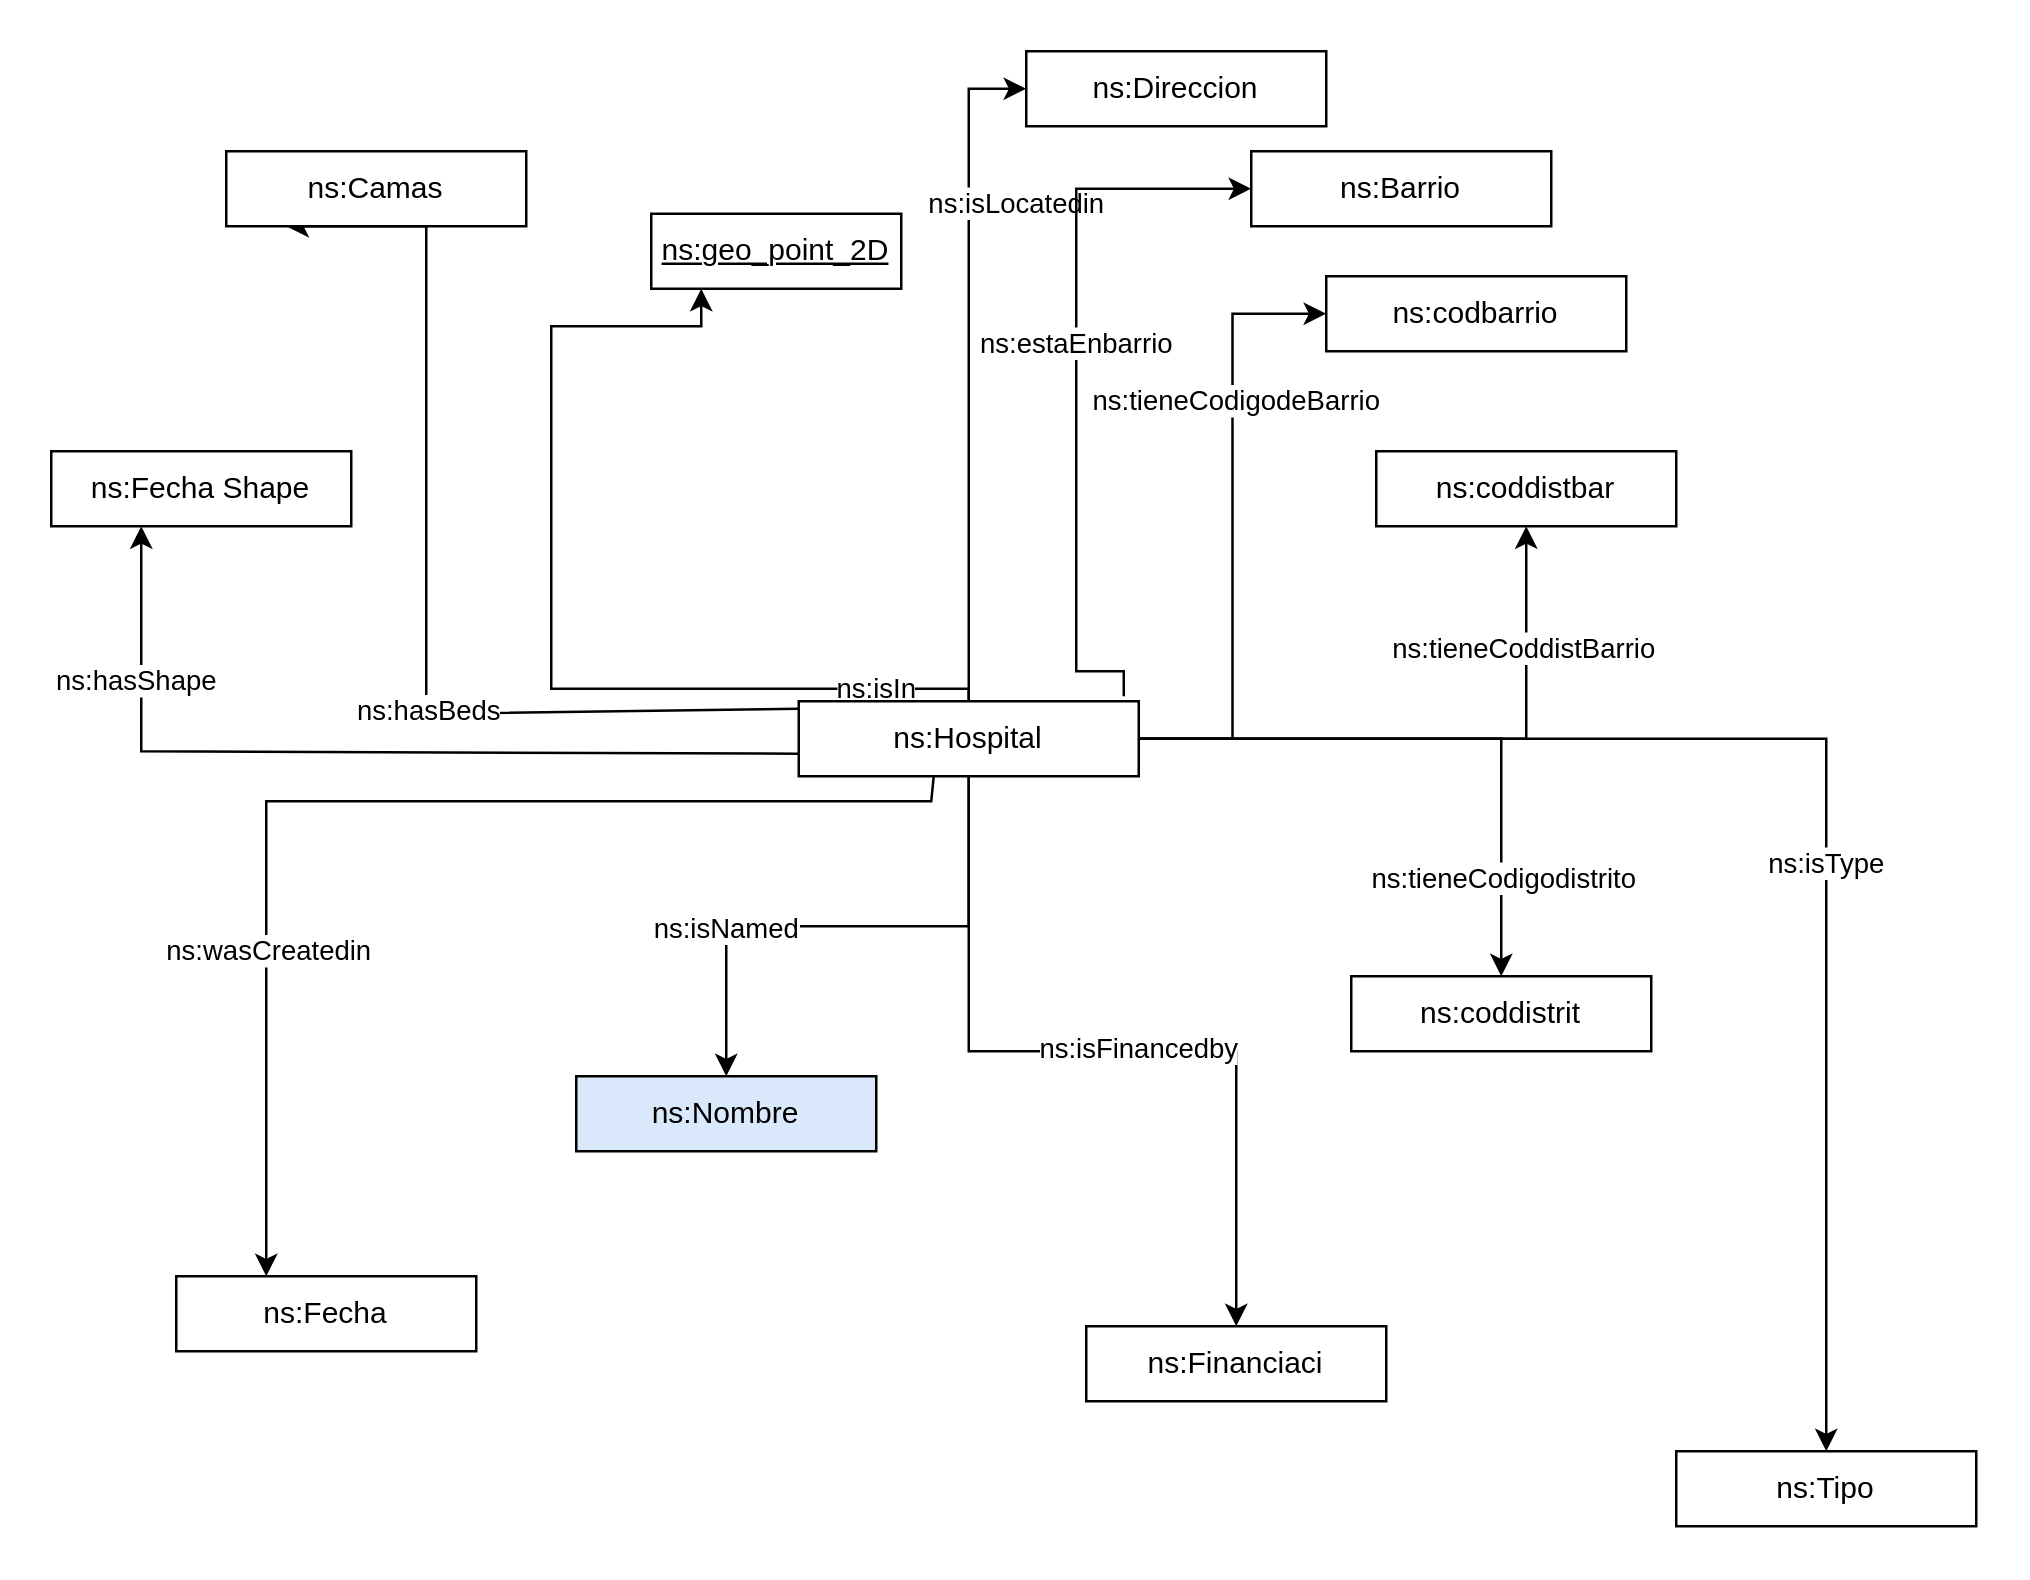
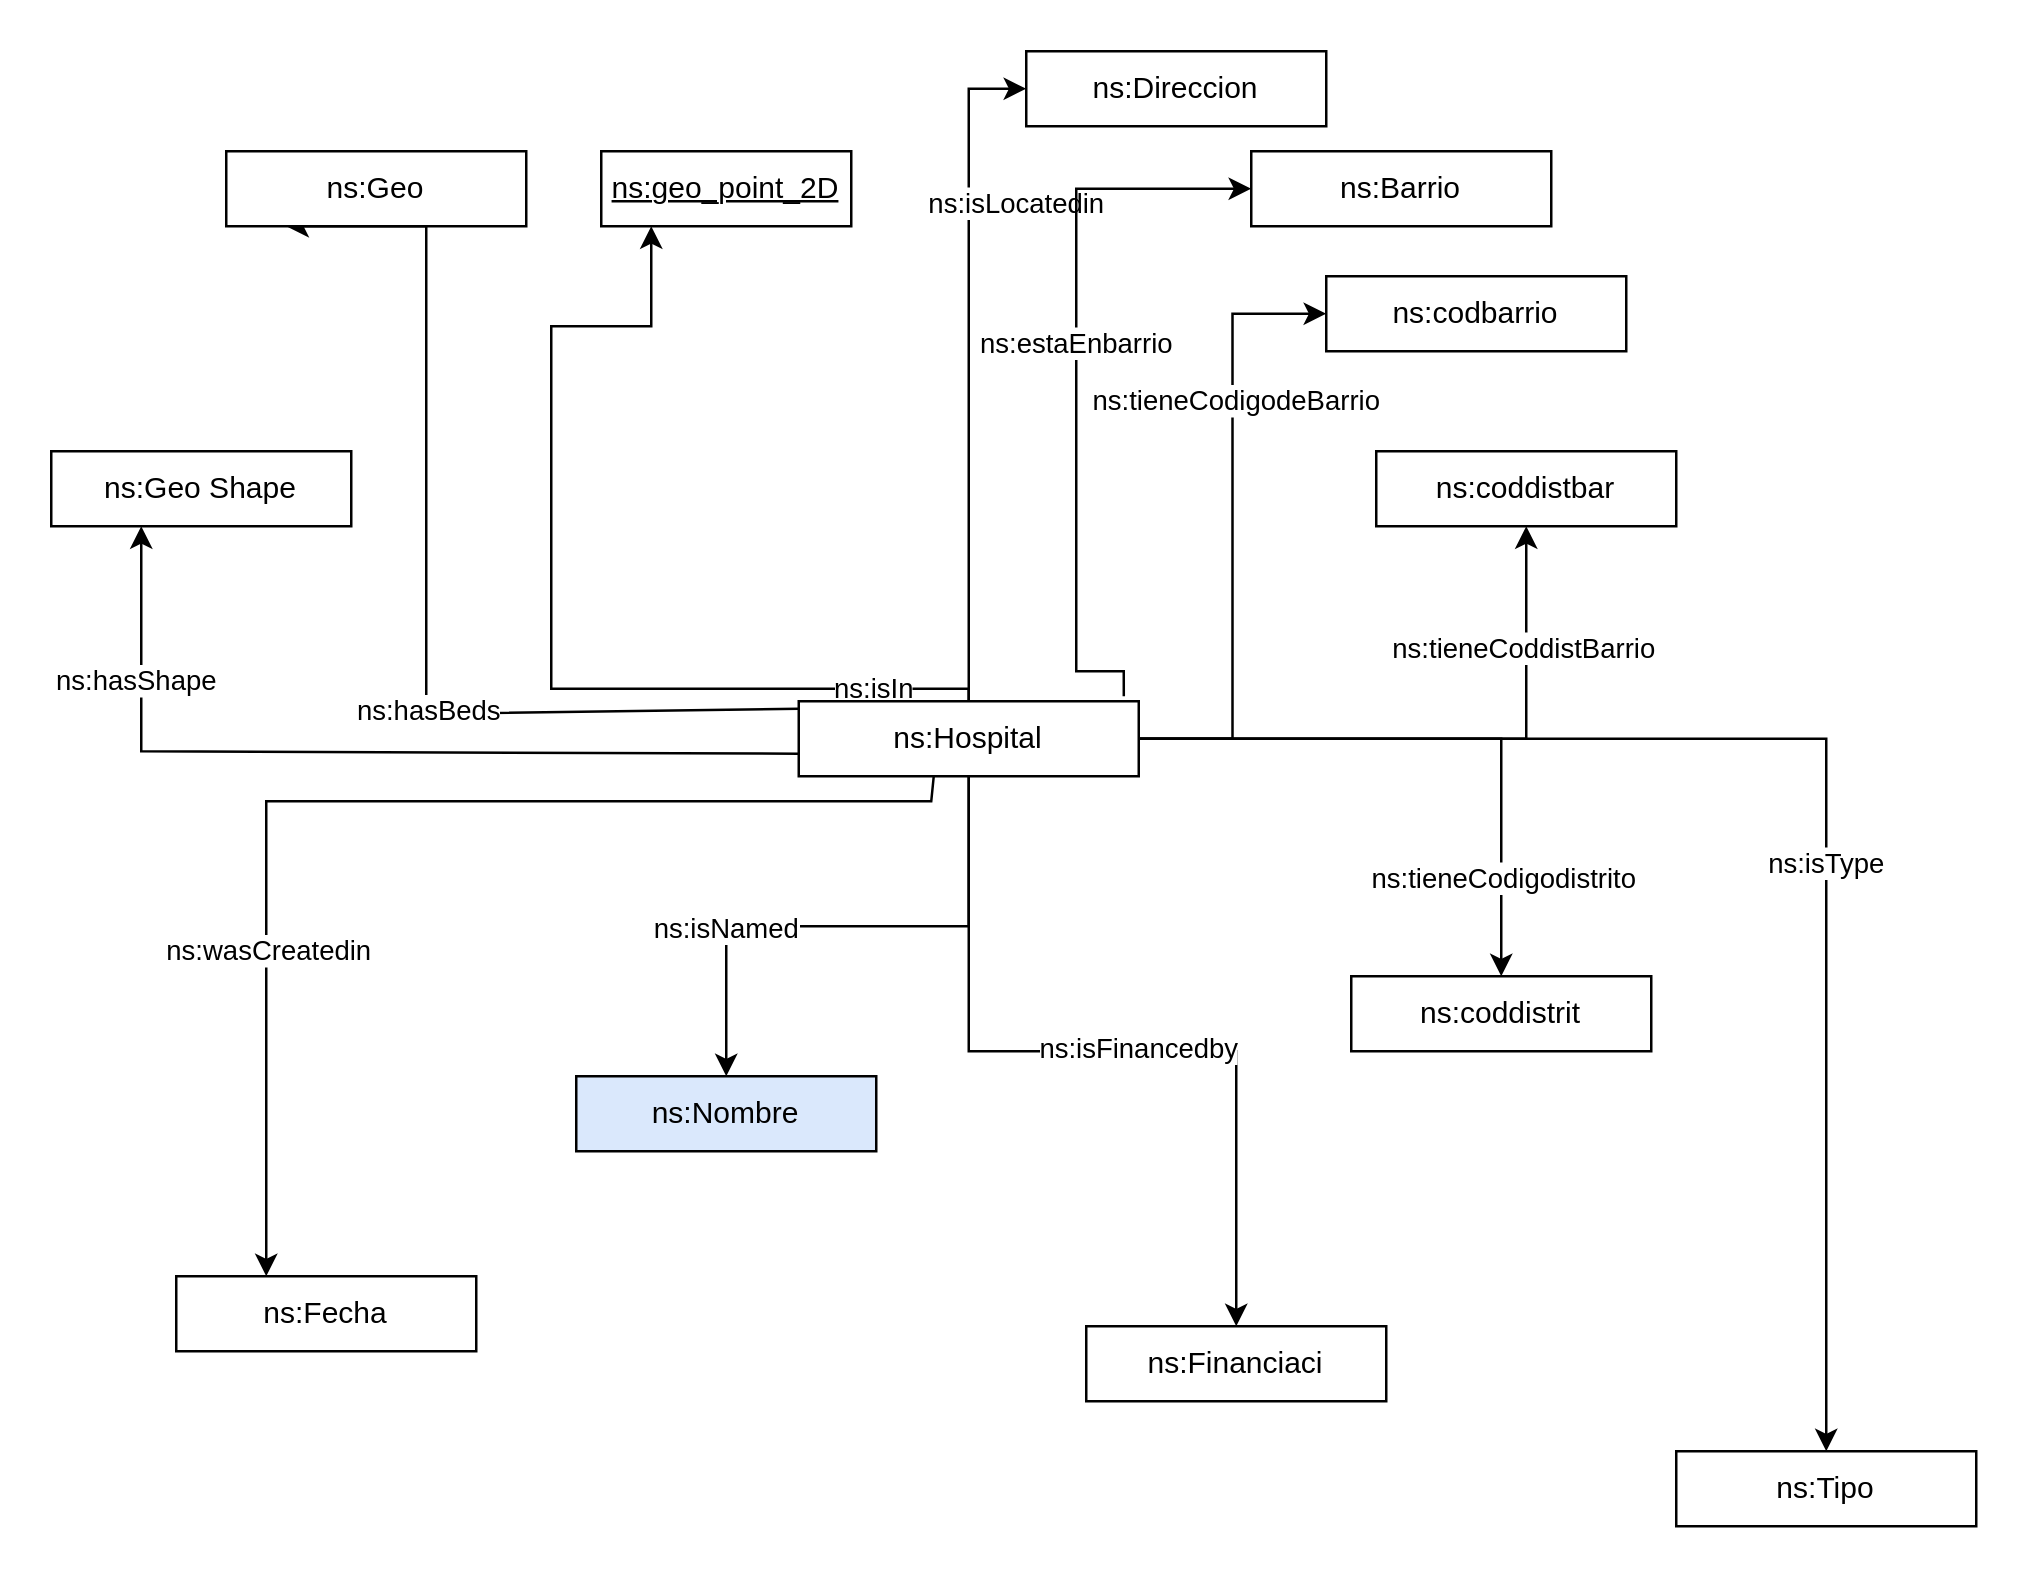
(376, 189) -> (376, 189)
(776, 251) -> (726, 189)
(201, 489) -> (201, 489)
